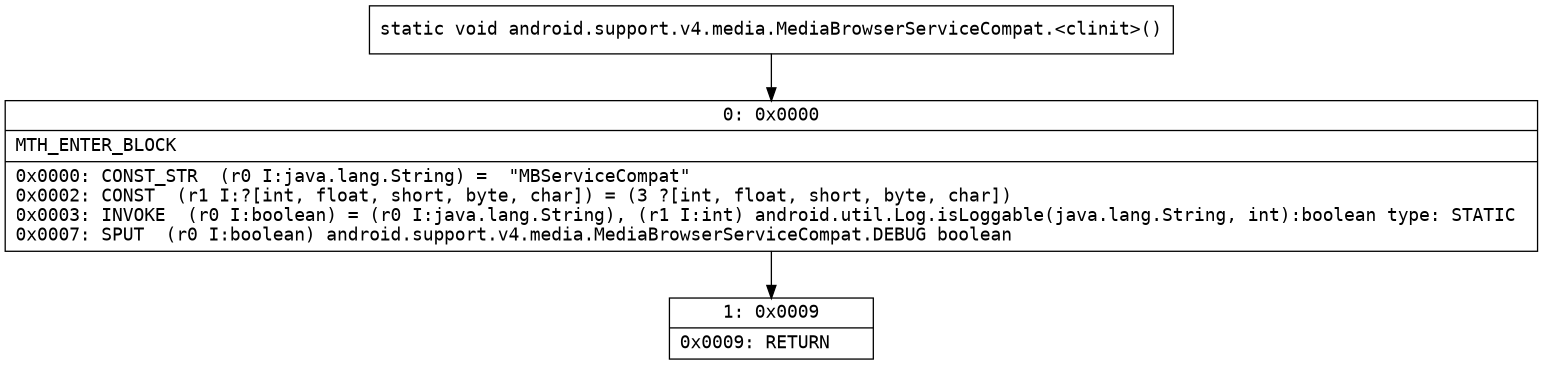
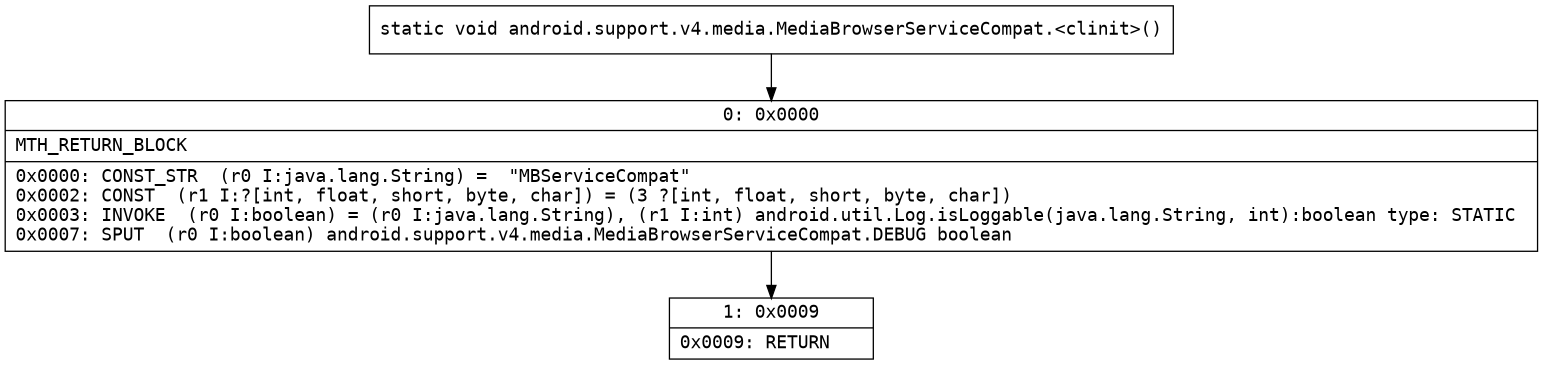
(96, 145) -> (102, 145)
